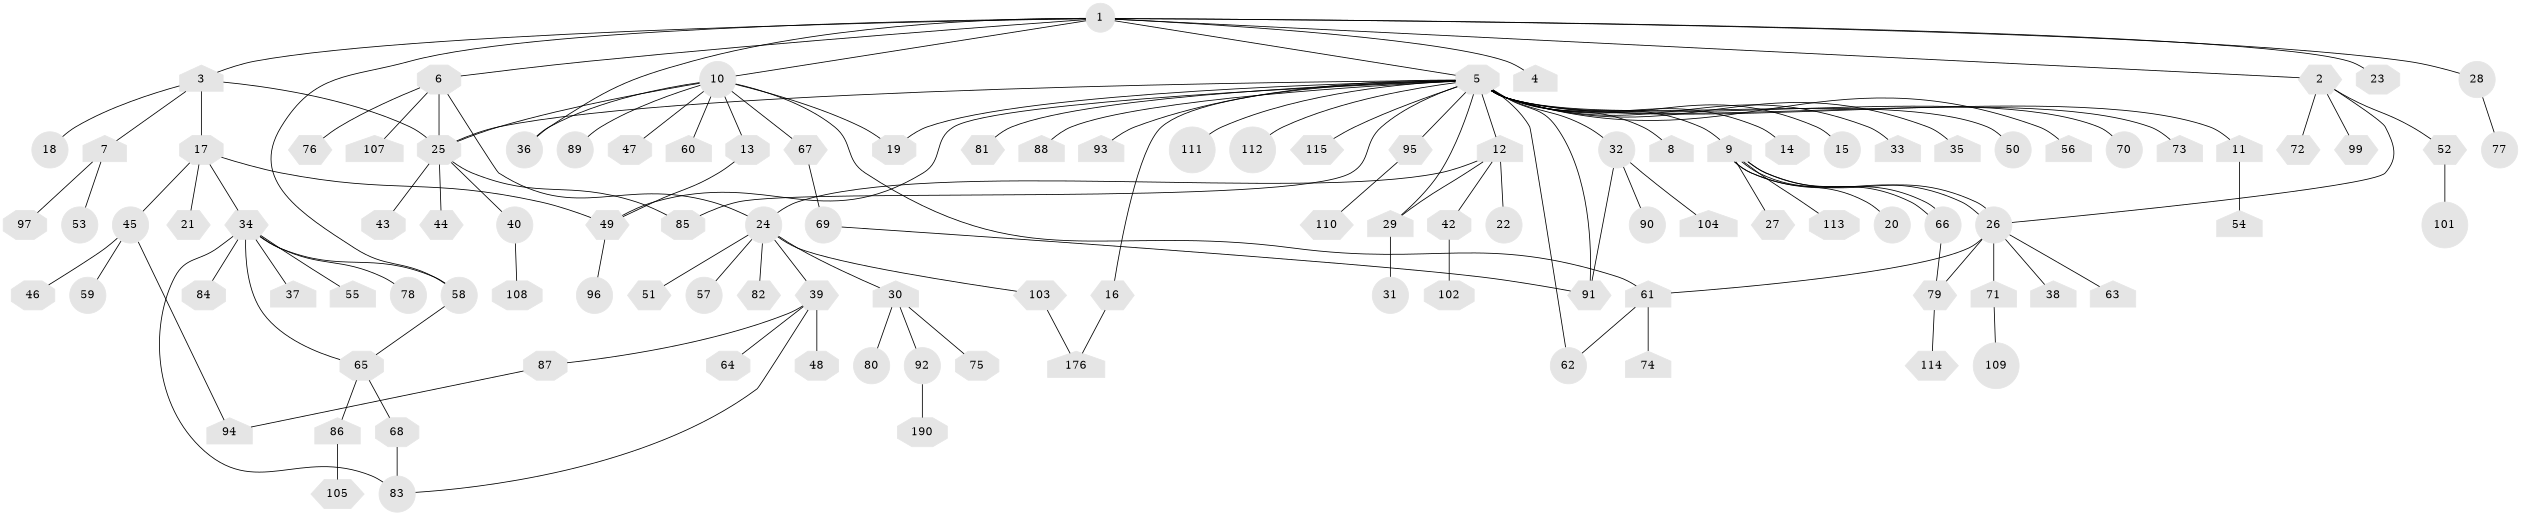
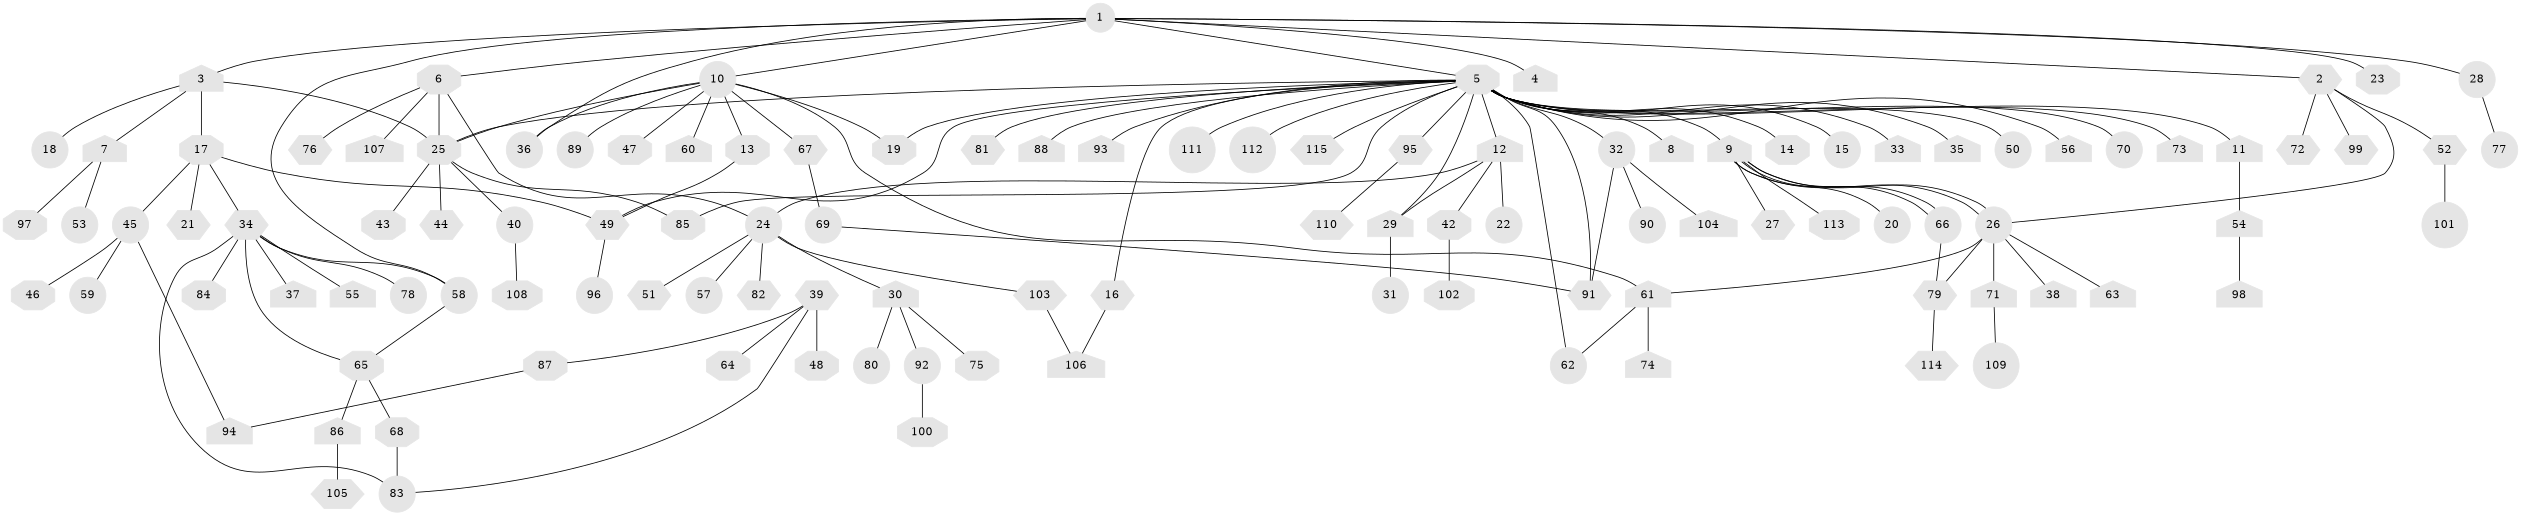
(790, 260) -> none
none -> (2239, 295)
(1076, 366) -> (1076, 366)
(922, 432) -> (922, 432)
